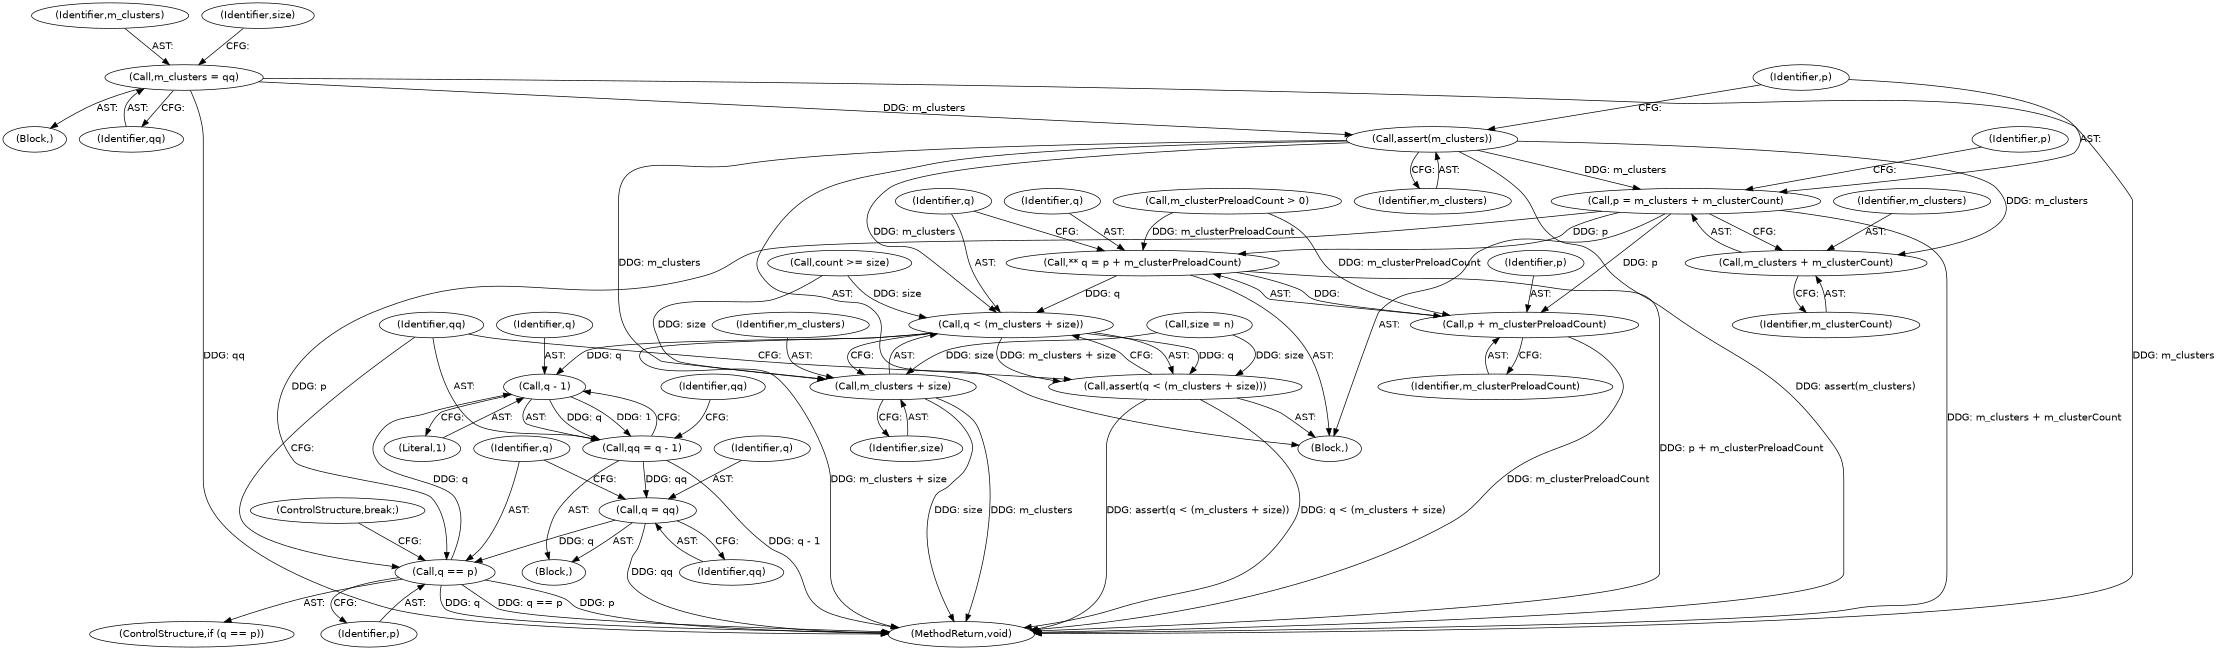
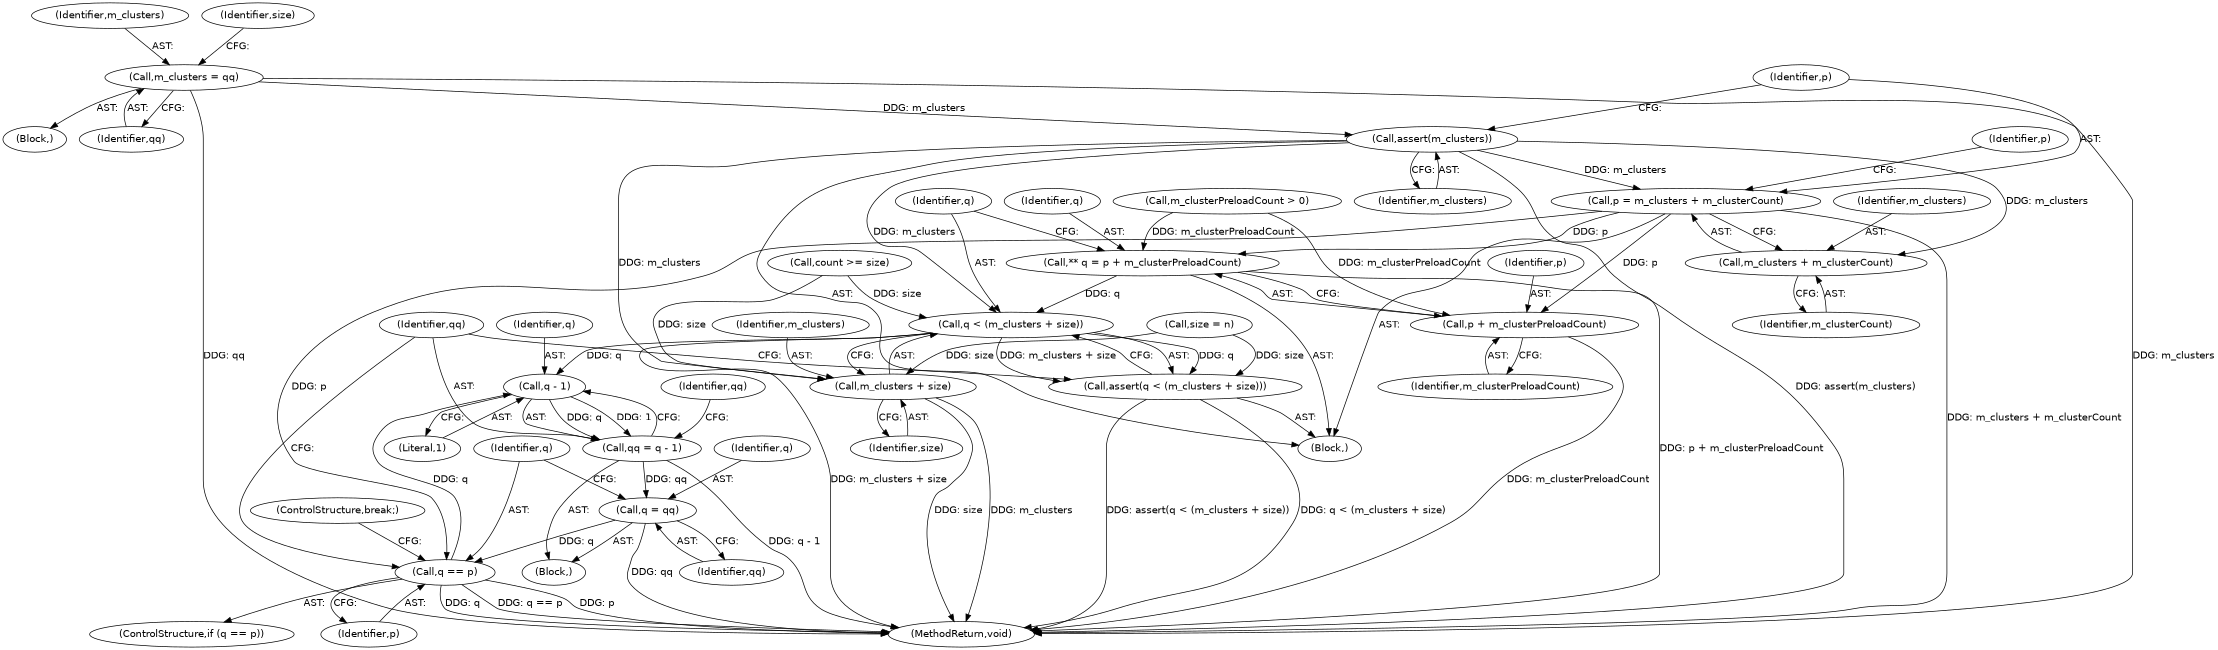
(1329, 294) -> (1330, 294)
